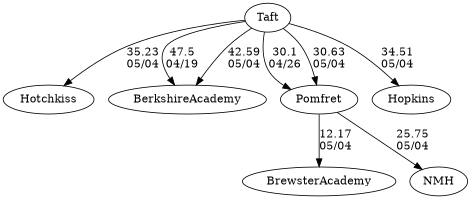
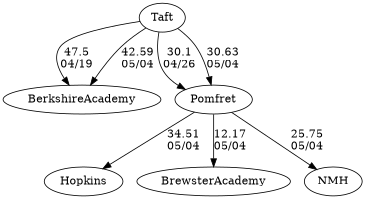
(345, 44) -> (152, 138)
(49, 100) -> none
